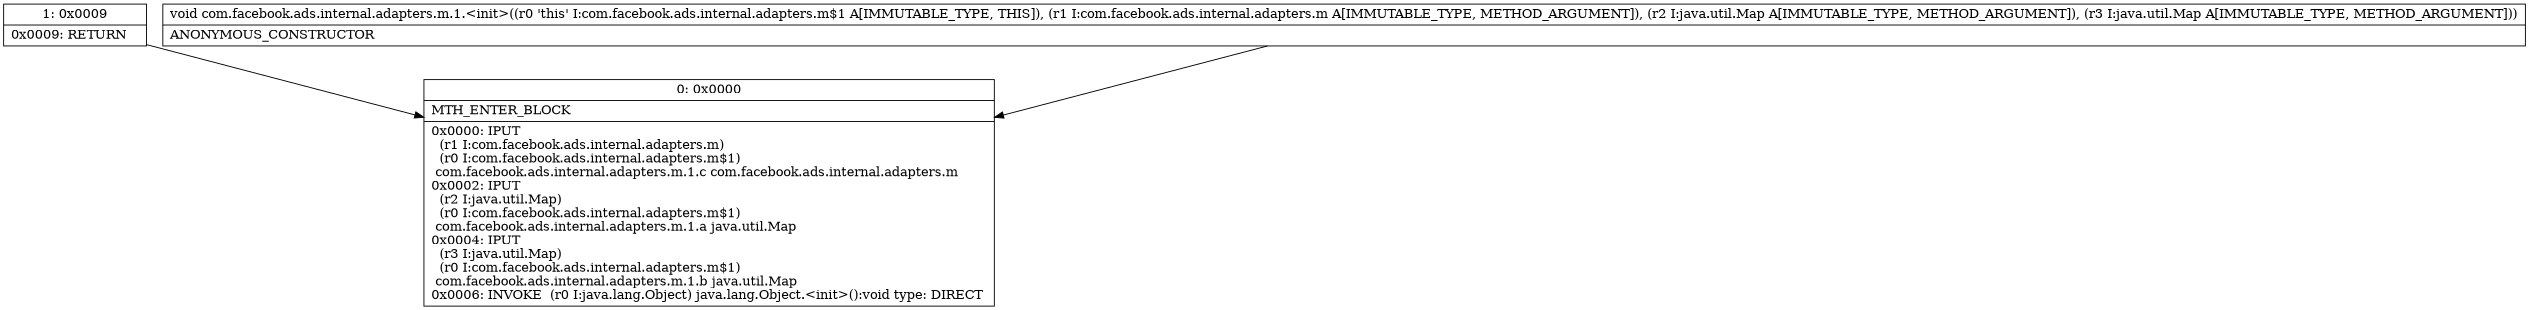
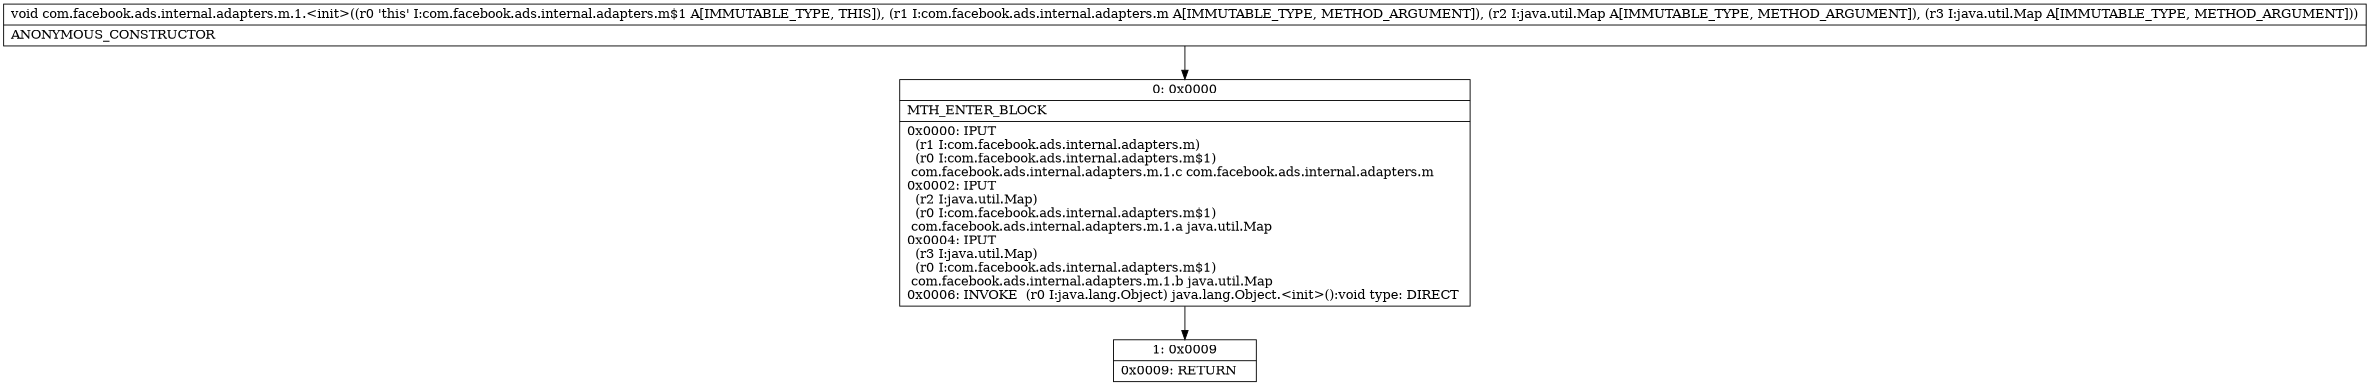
(281, 80) -> (1185, 318)
